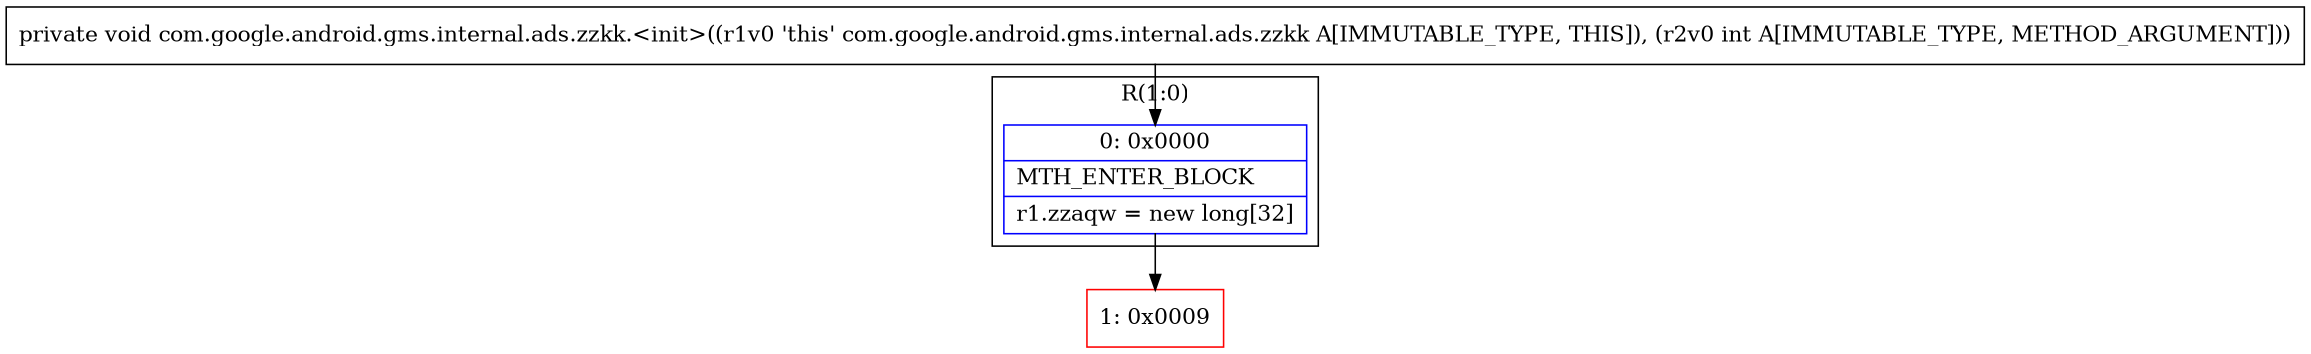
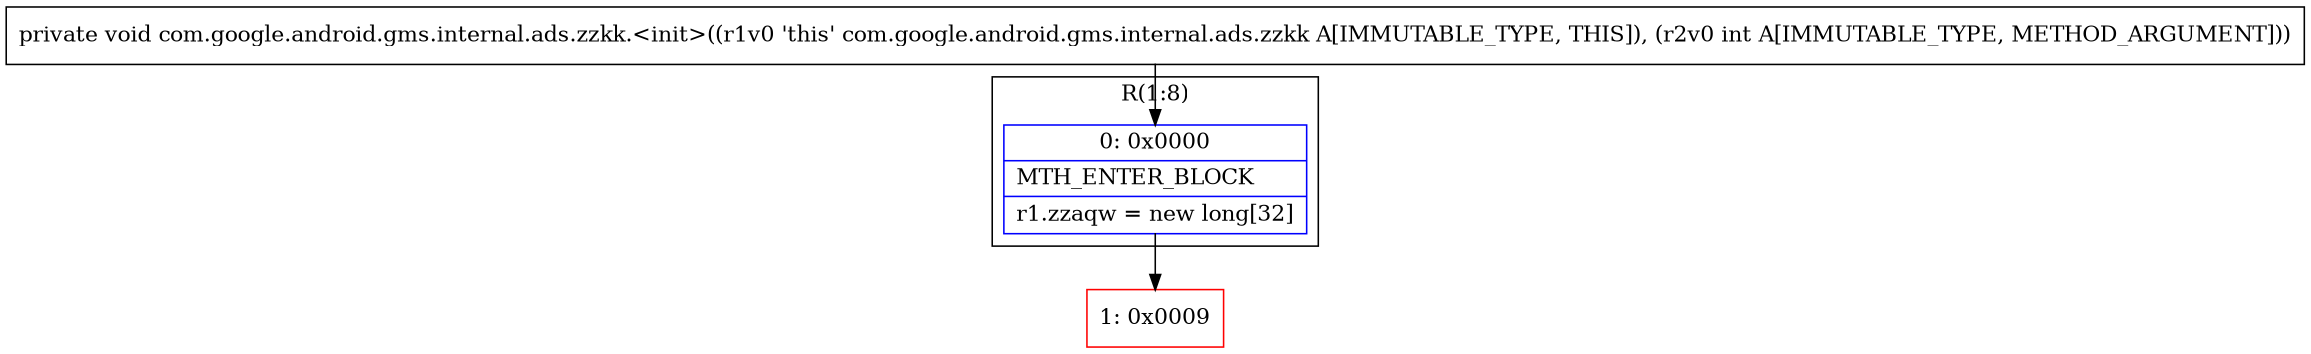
(1155, 95) -> (1155, 95)
